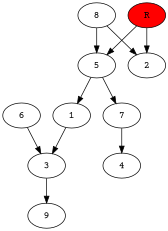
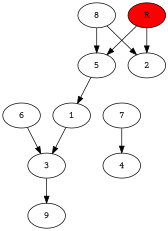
(108, 87) -> none
